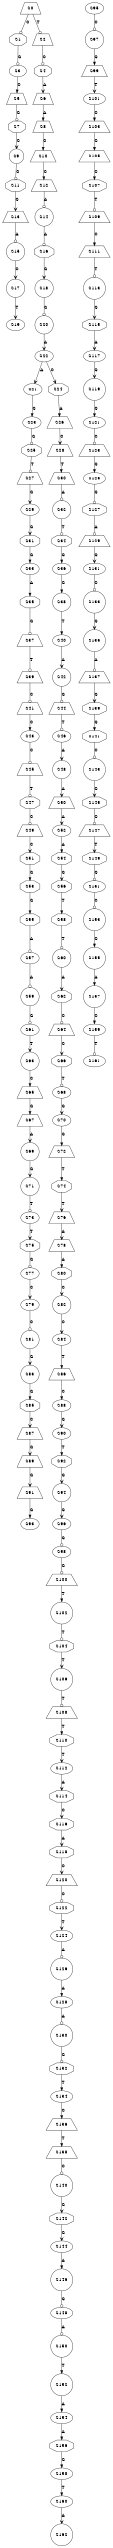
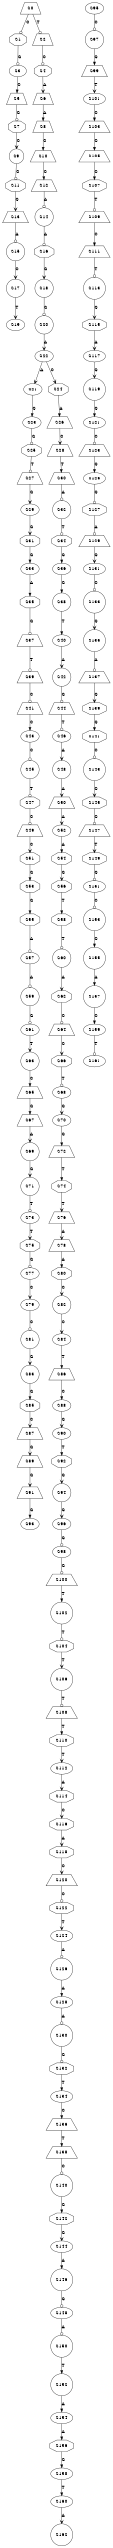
(30, 770) -> (30, 770)
(62, 2203) -> (62, 2203)
